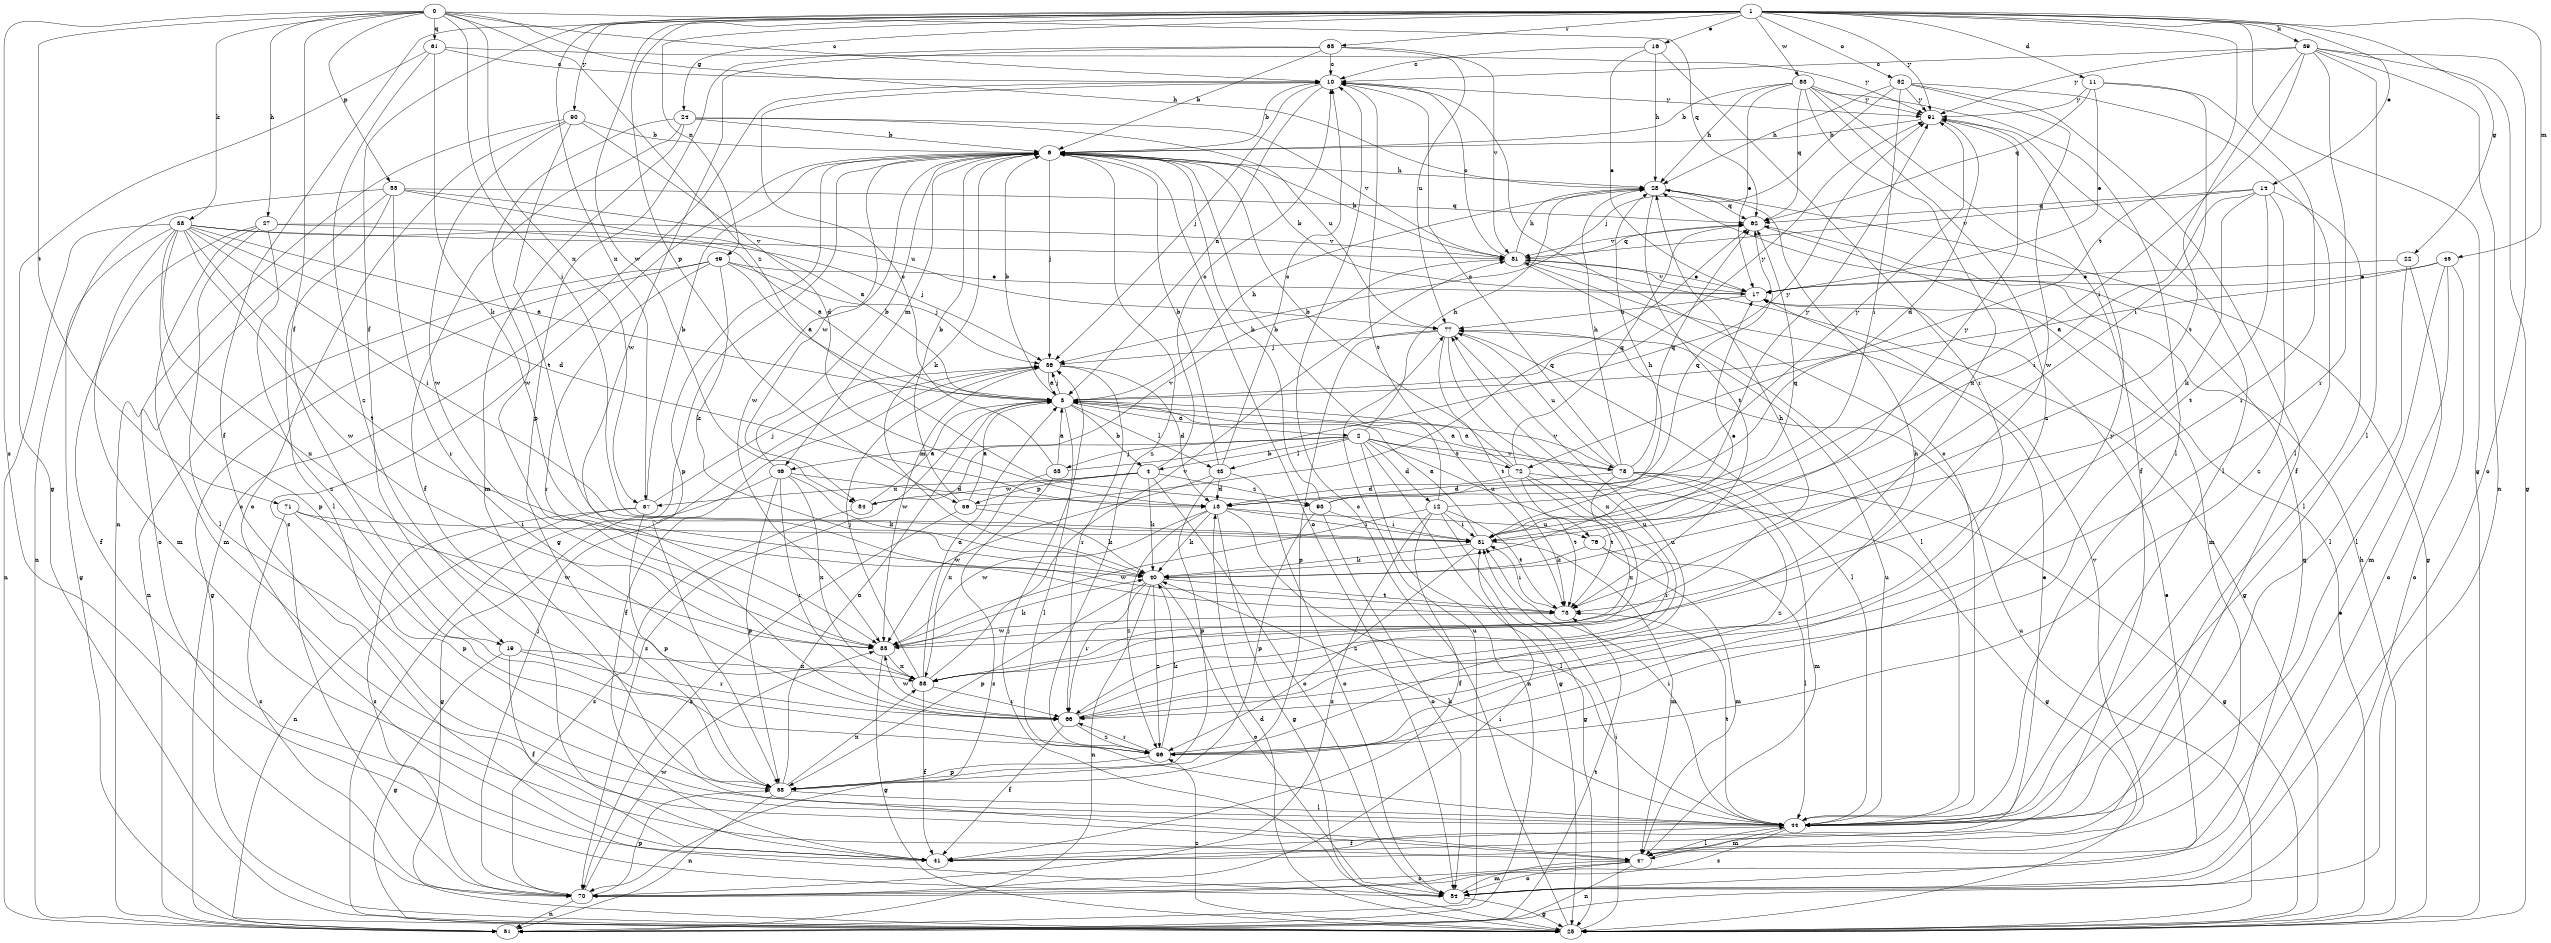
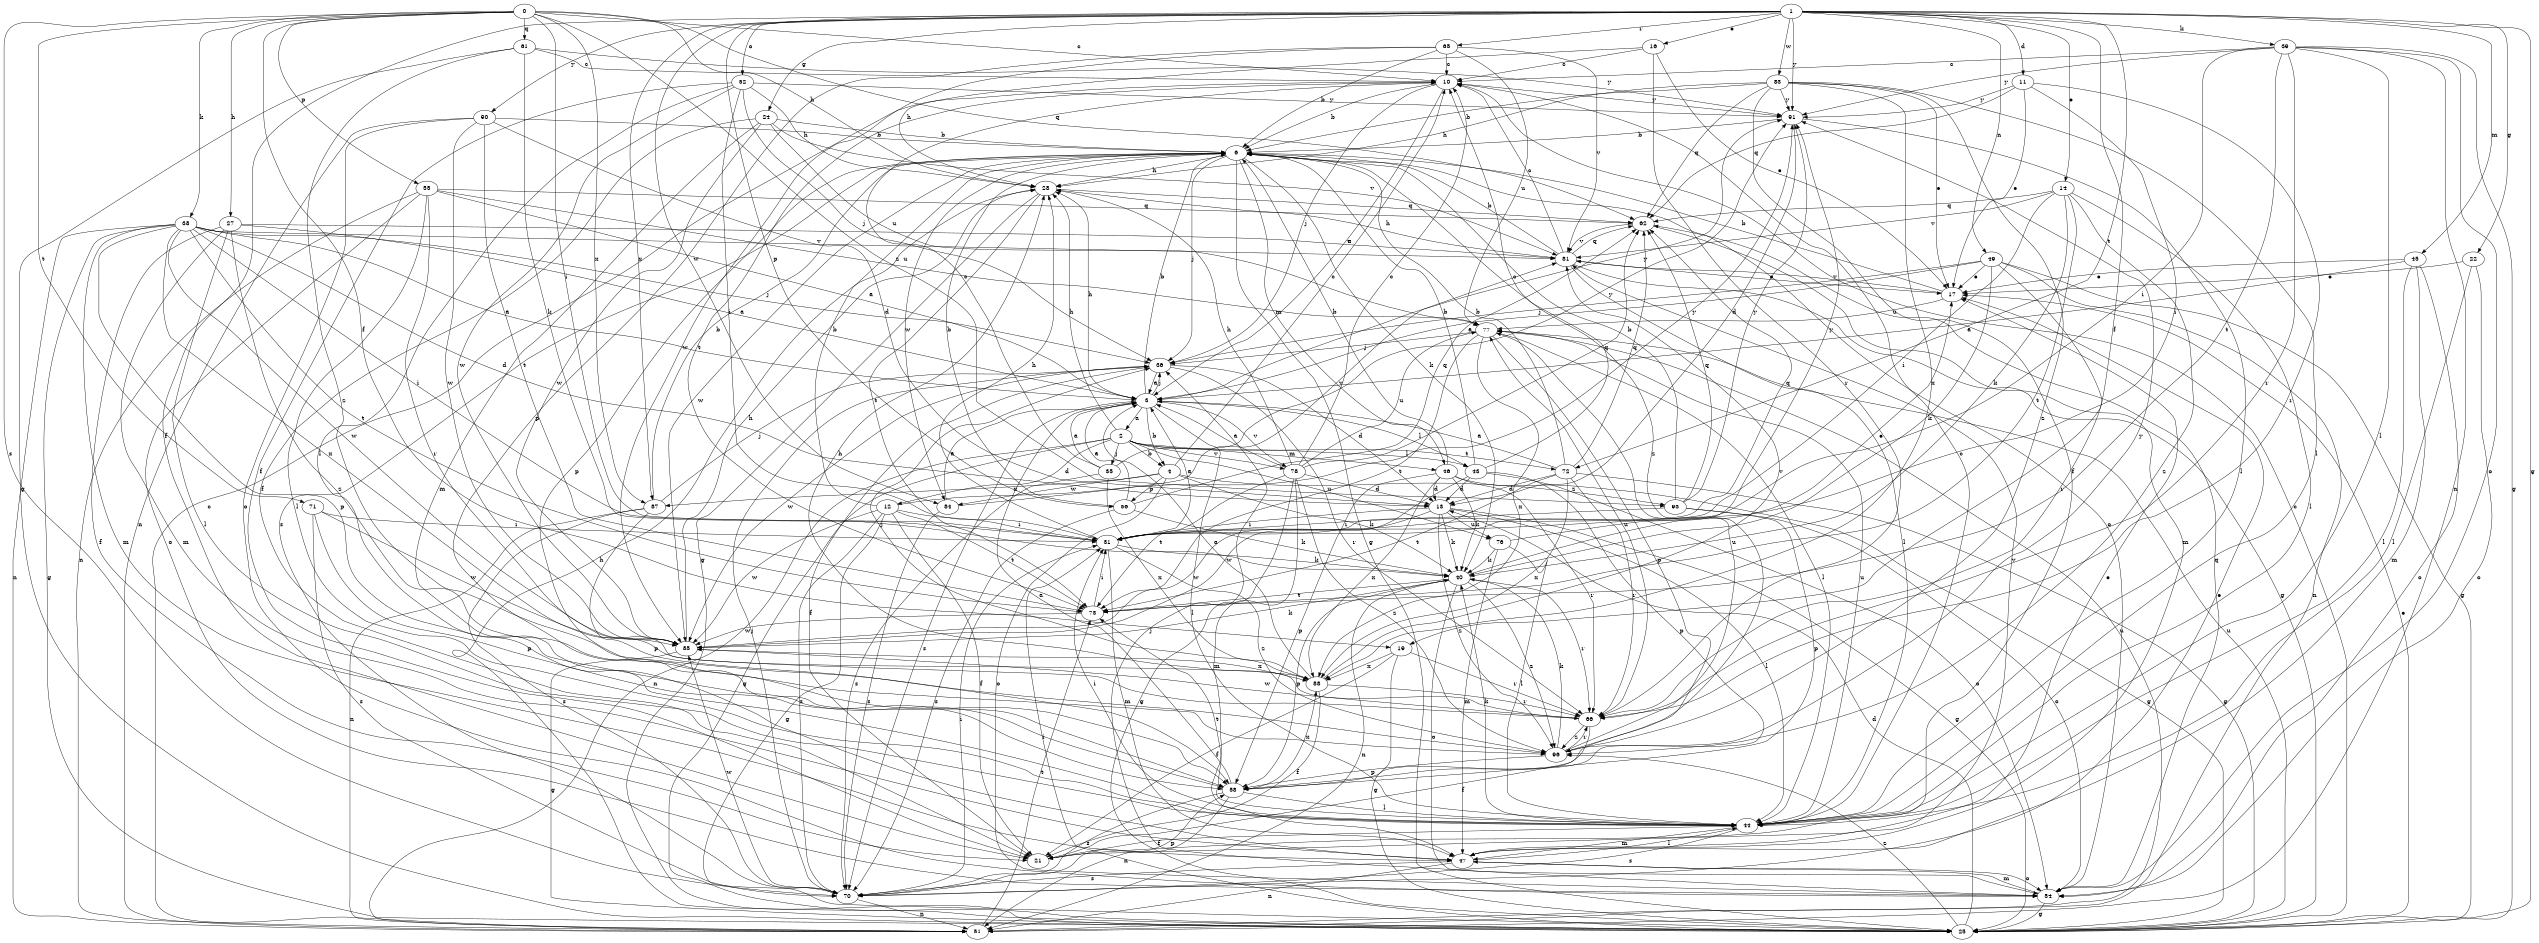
(937, 861) -> (1038, 861)
none -> (1058, 864)
